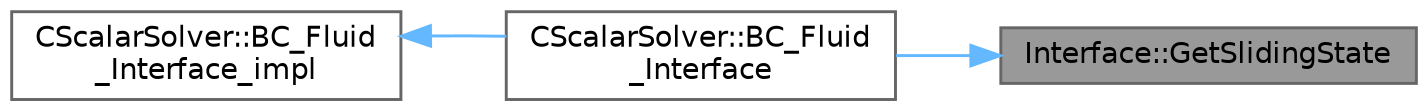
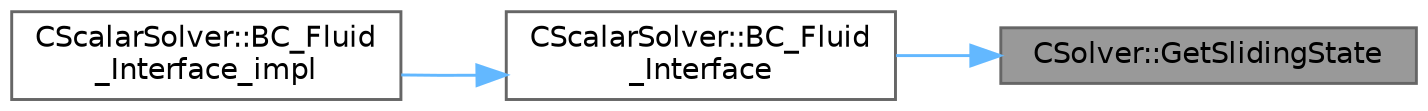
(468, 36) -> (439, 75)
(1209, 56) -> (1209, 56)
